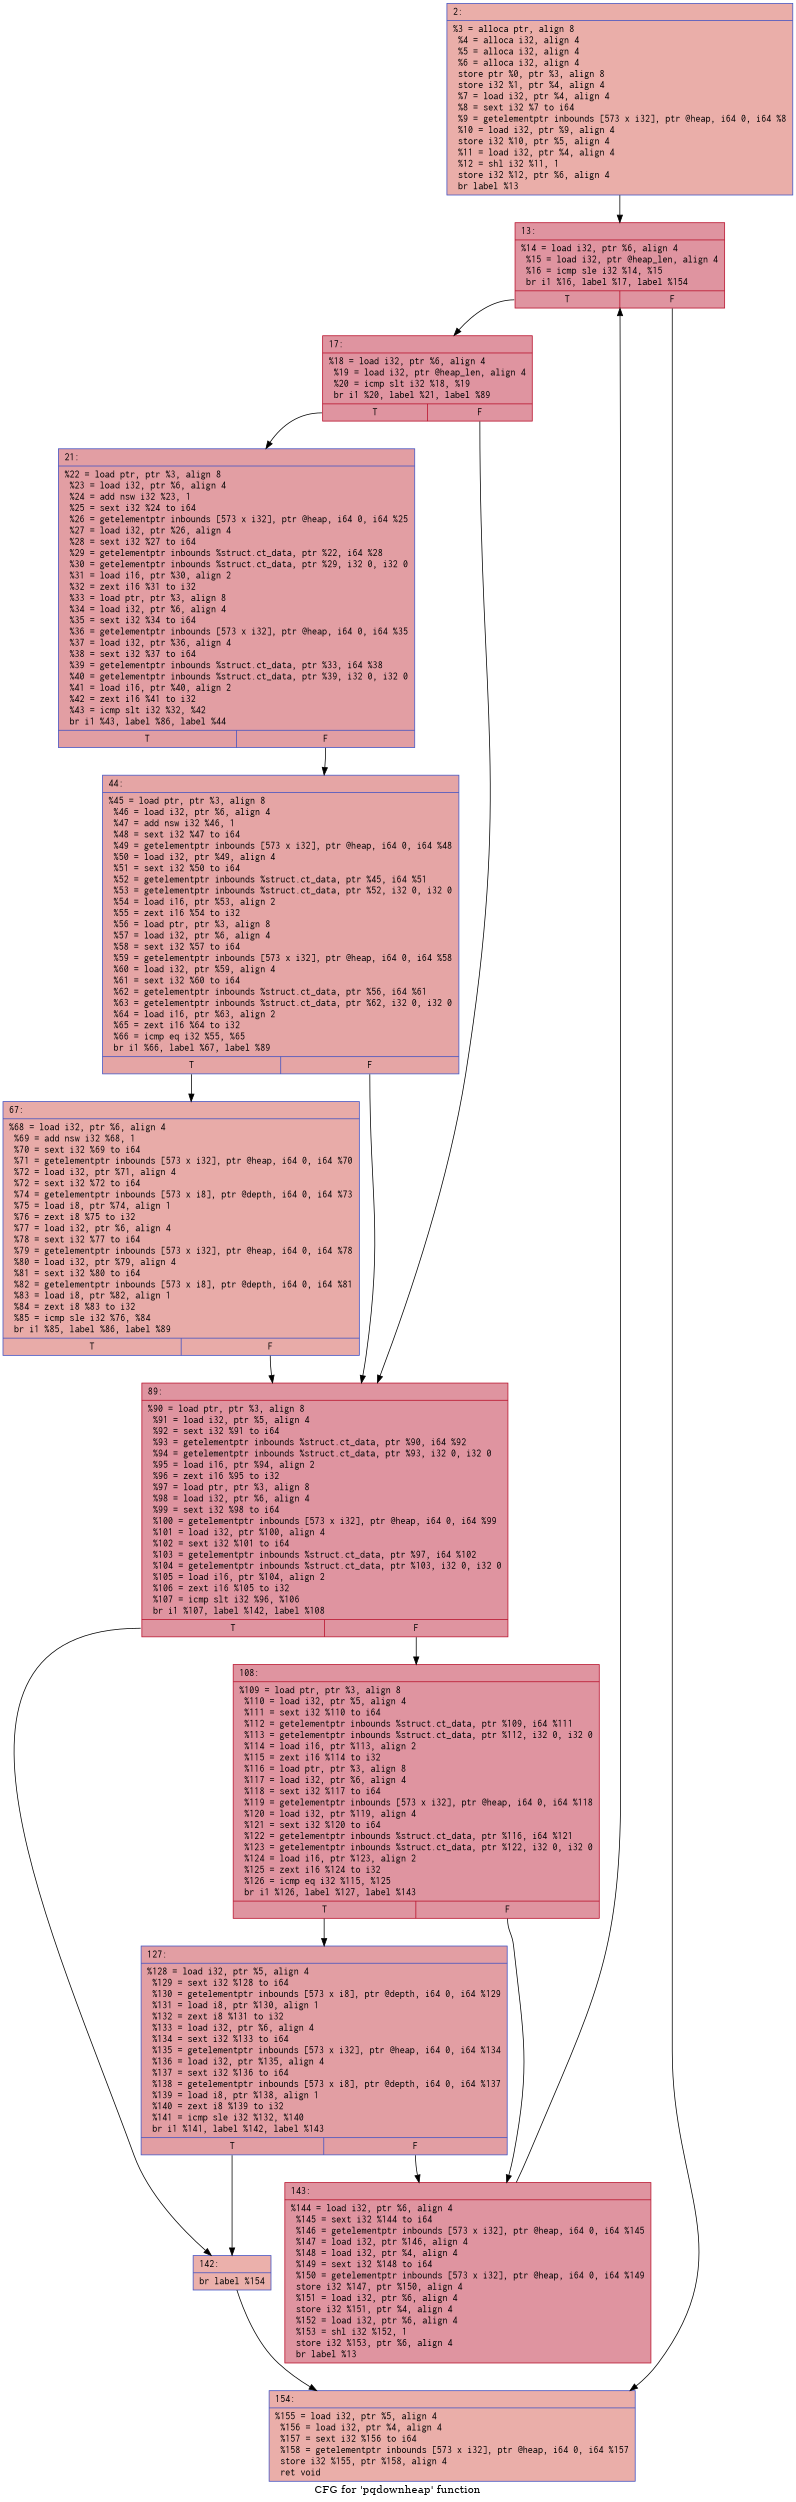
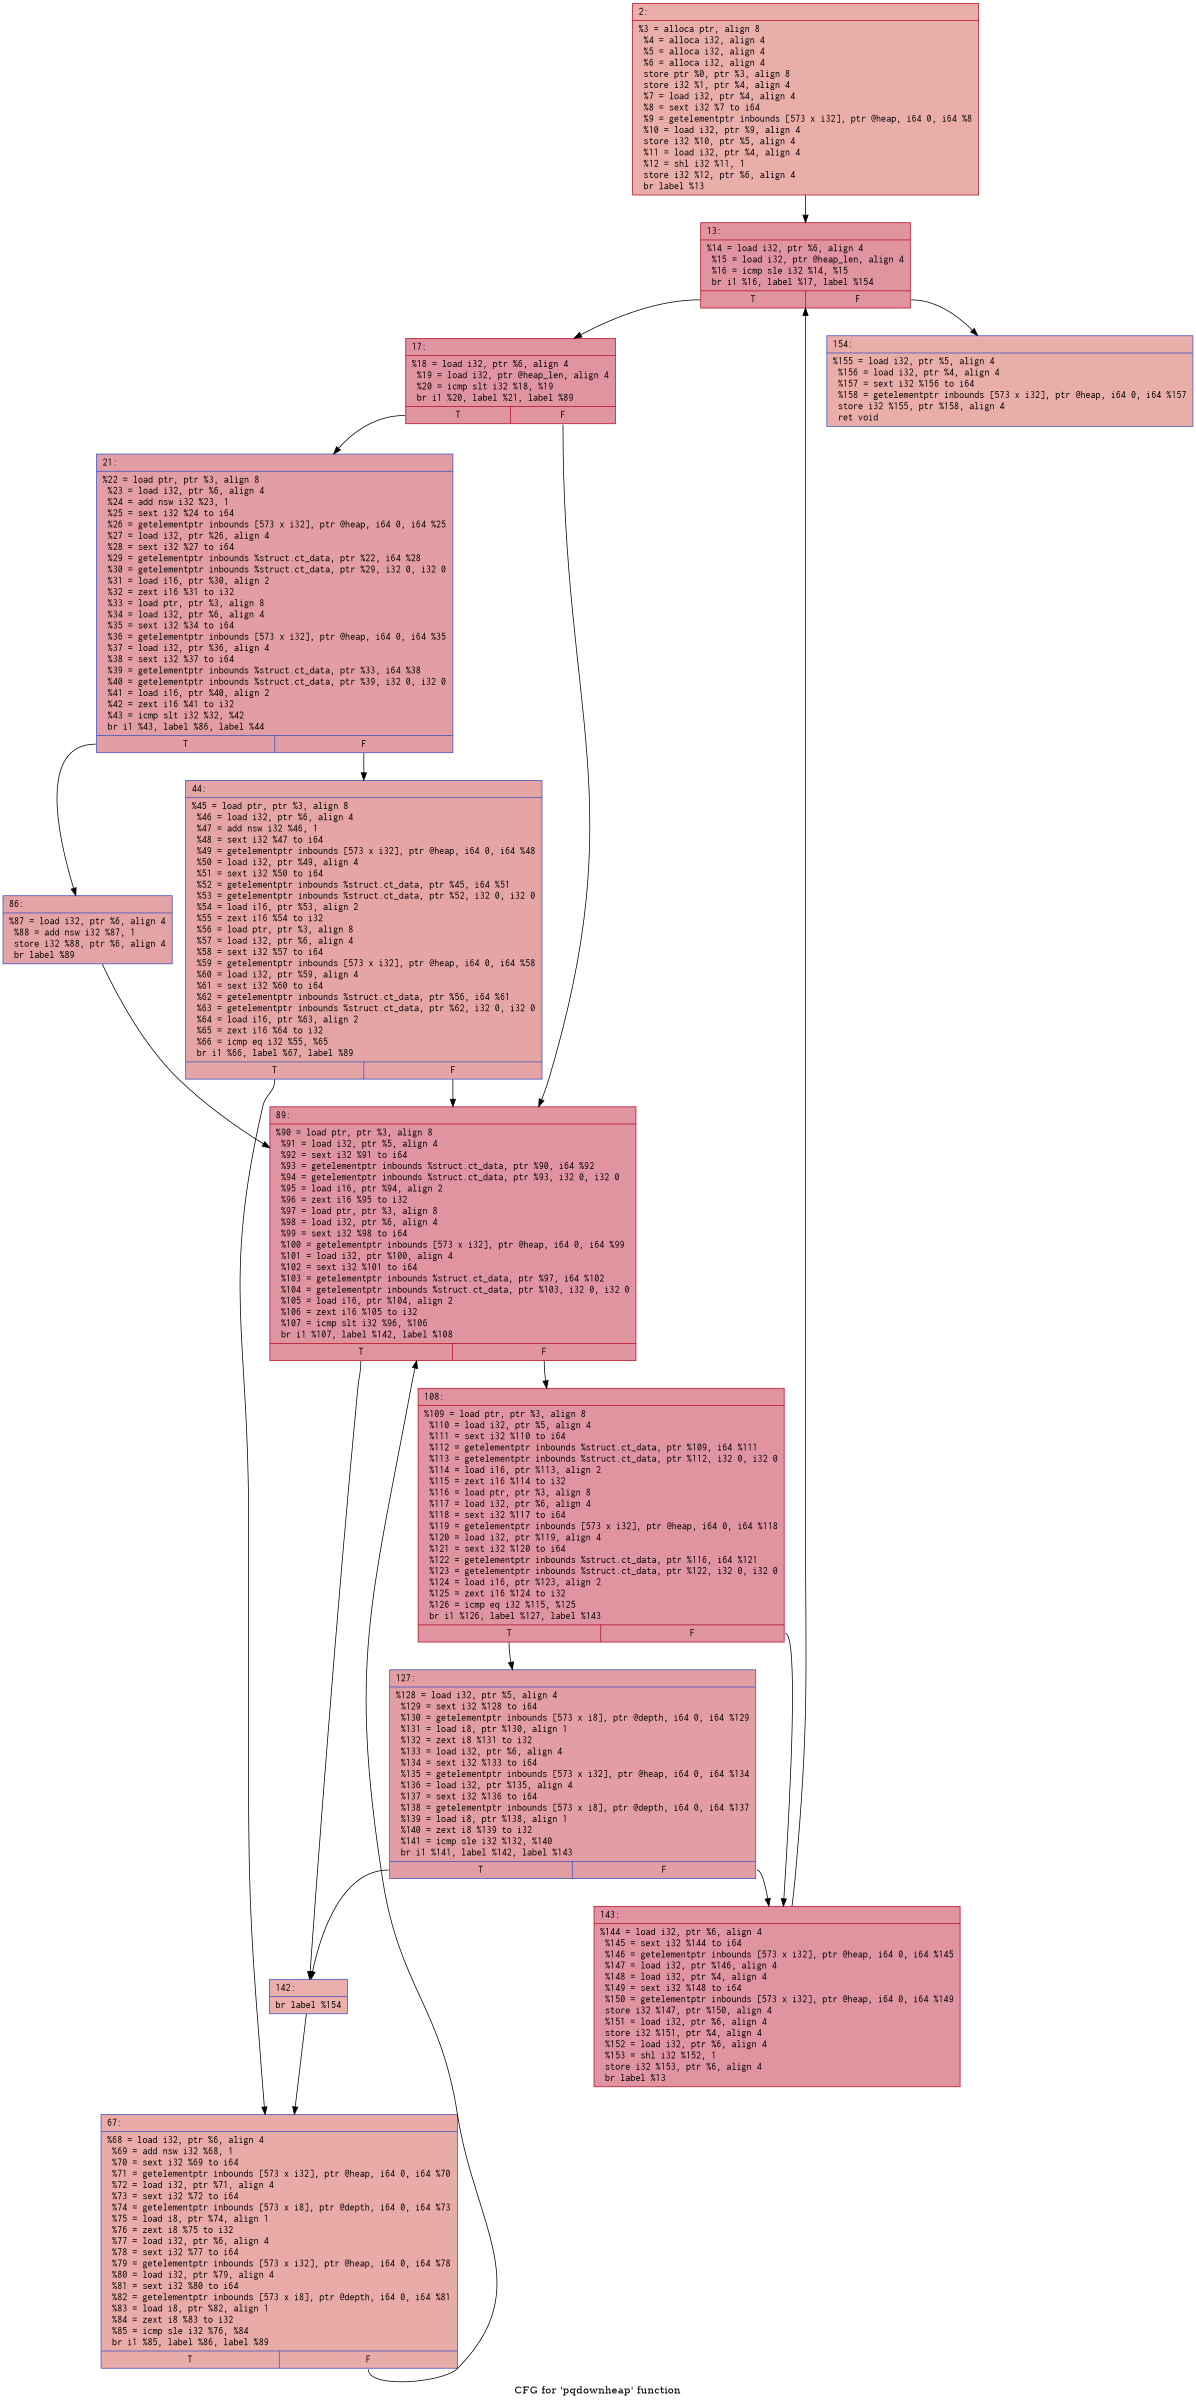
(620, 99) -> (806, 99)
none -> (88, 930)
(75, 1183) -> (173, 2196)
(264, 2346) -> (301, 2060)
